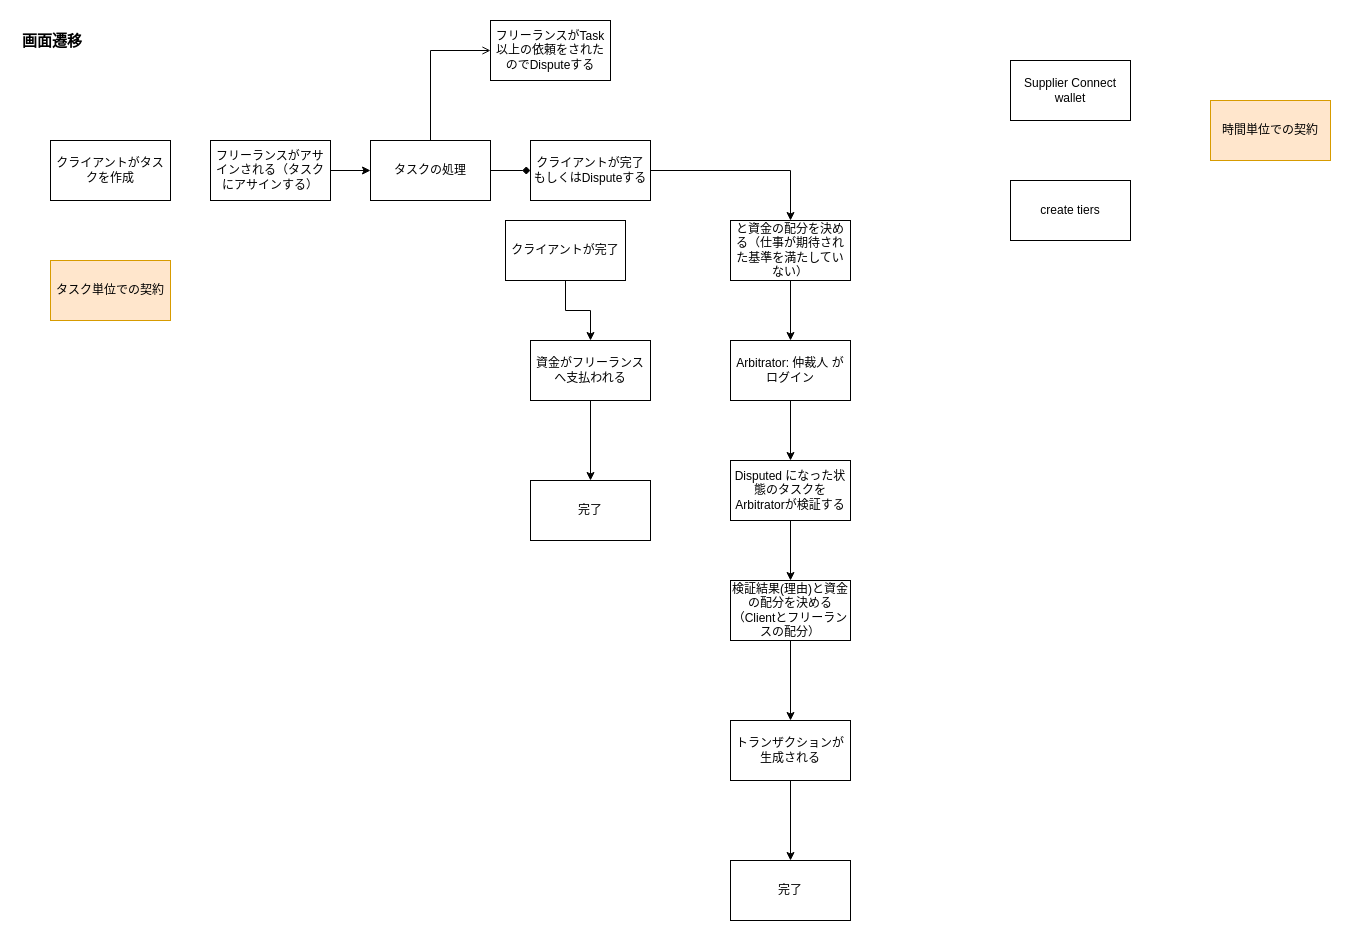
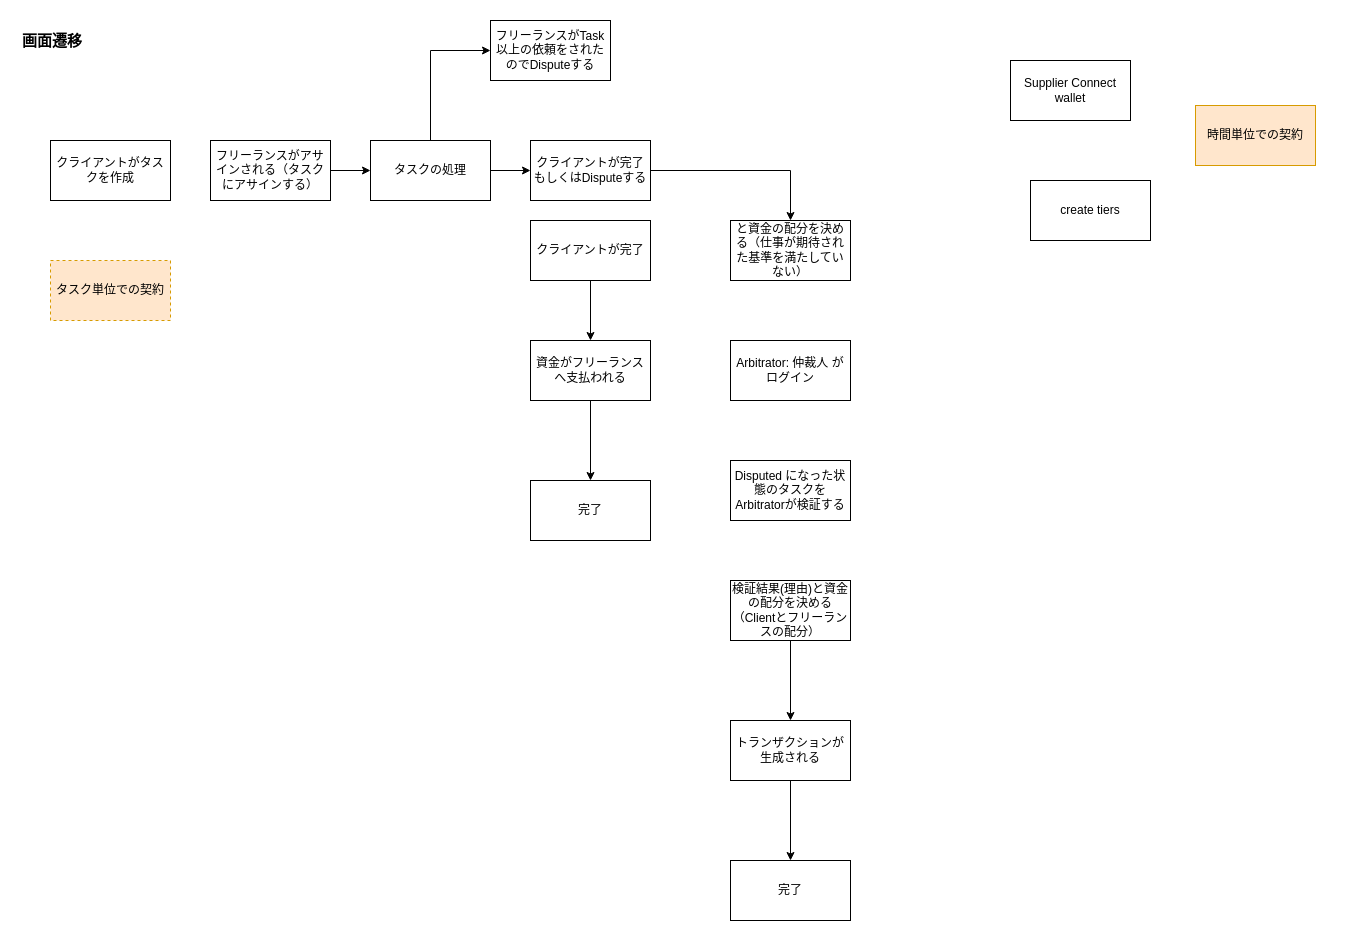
(484, 51) -> (482, 51)
(1271, 131) -> (1256, 136)
(522, 171) -> (522, 171)
(1071, 211) -> (1091, 211)
(566, 251) -> (591, 251)
(111, 291) -> (111, 291)
(791, 307) -> none
(791, 427) -> none
(791, 547) -> none
